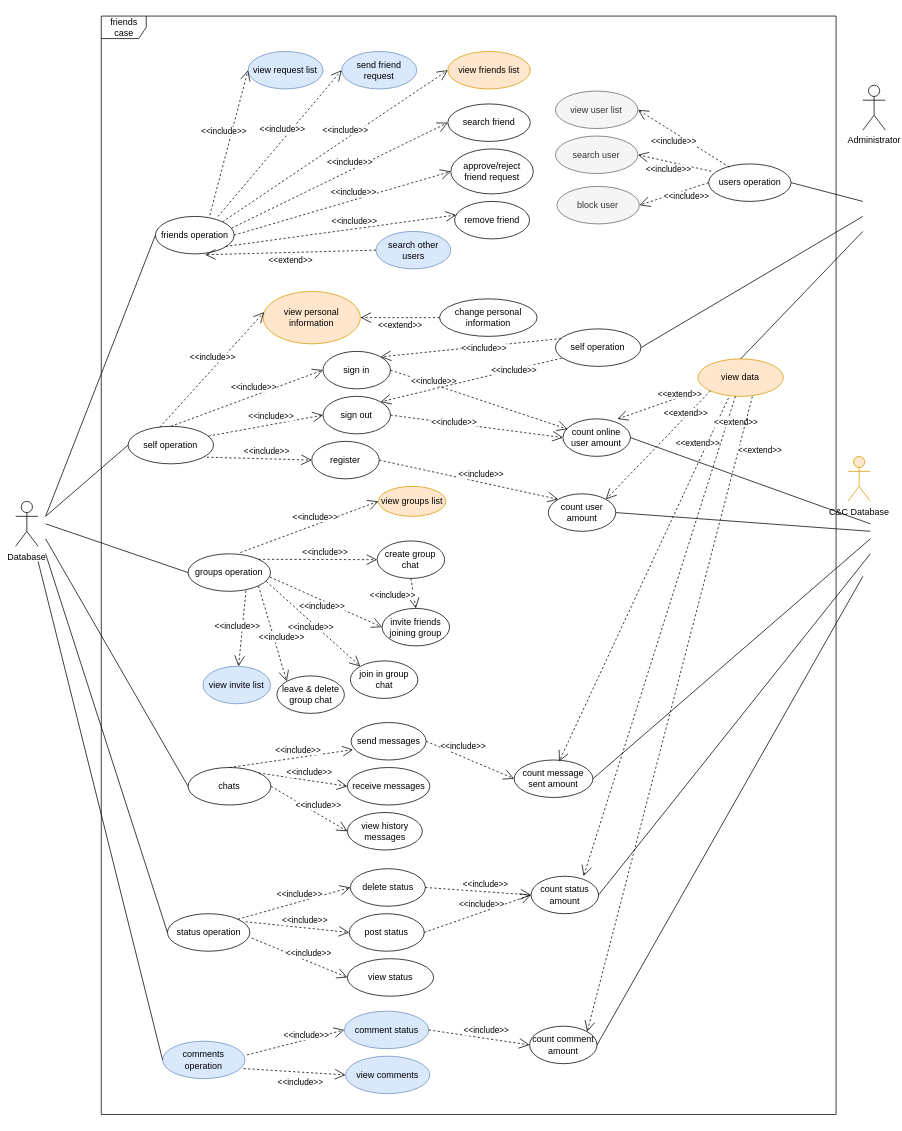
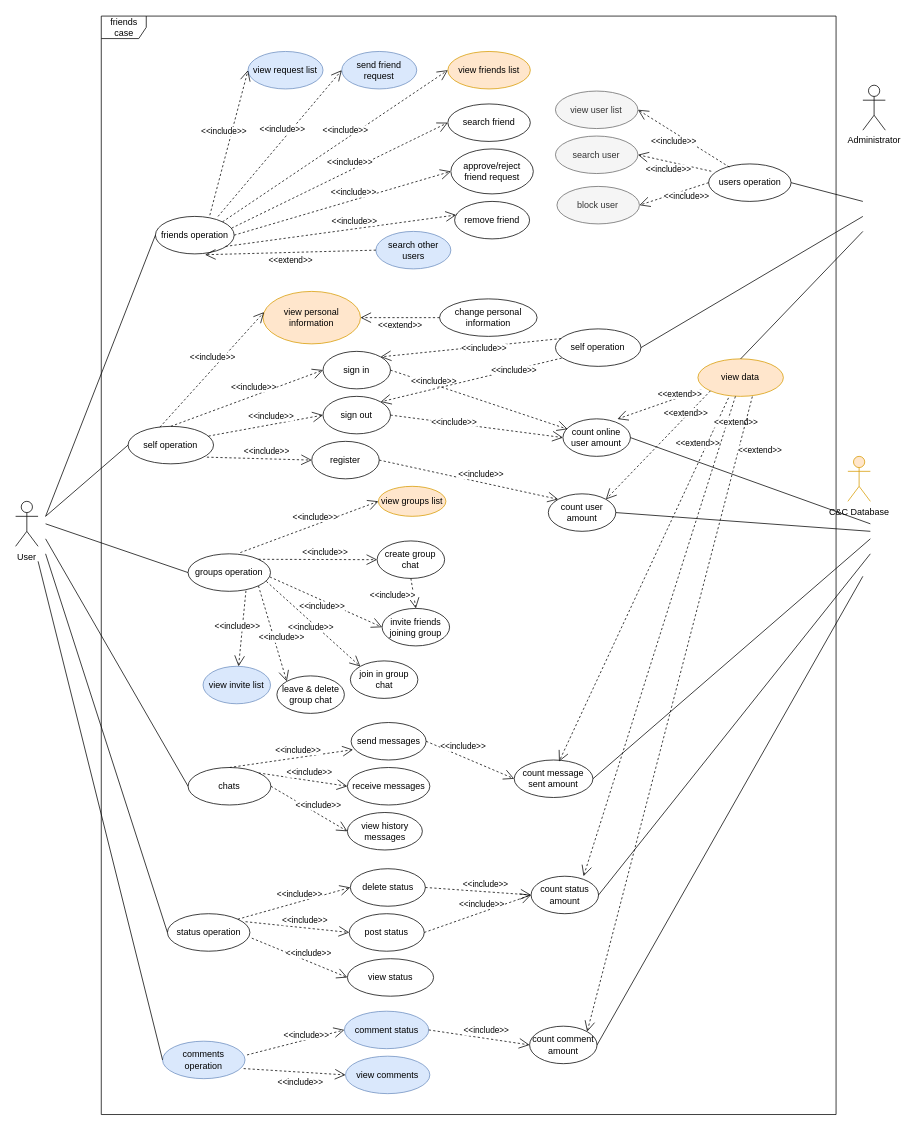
(27, 557) -> (27, 557)
